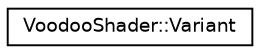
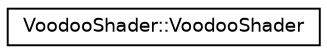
(130, 27) -> (164, 27)
